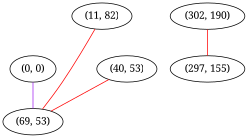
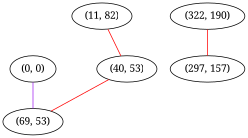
(208, 16) -> (208, 16)
(208, 69) -> (208, 69)
(70, 70) -> (114, 43)
